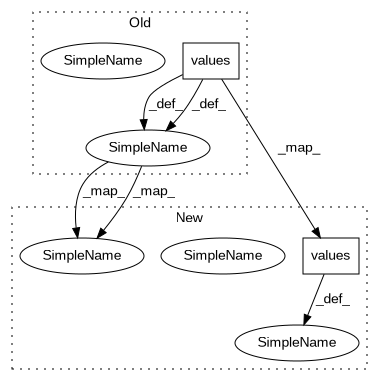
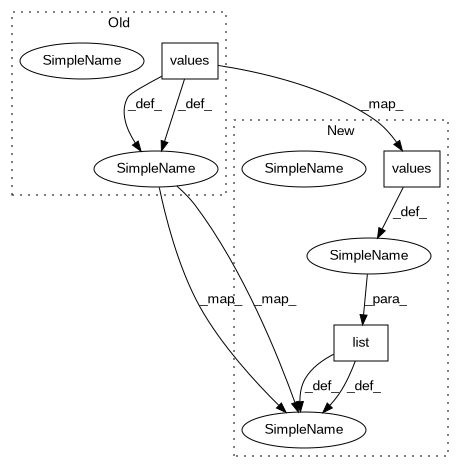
none -> (361, 343)
